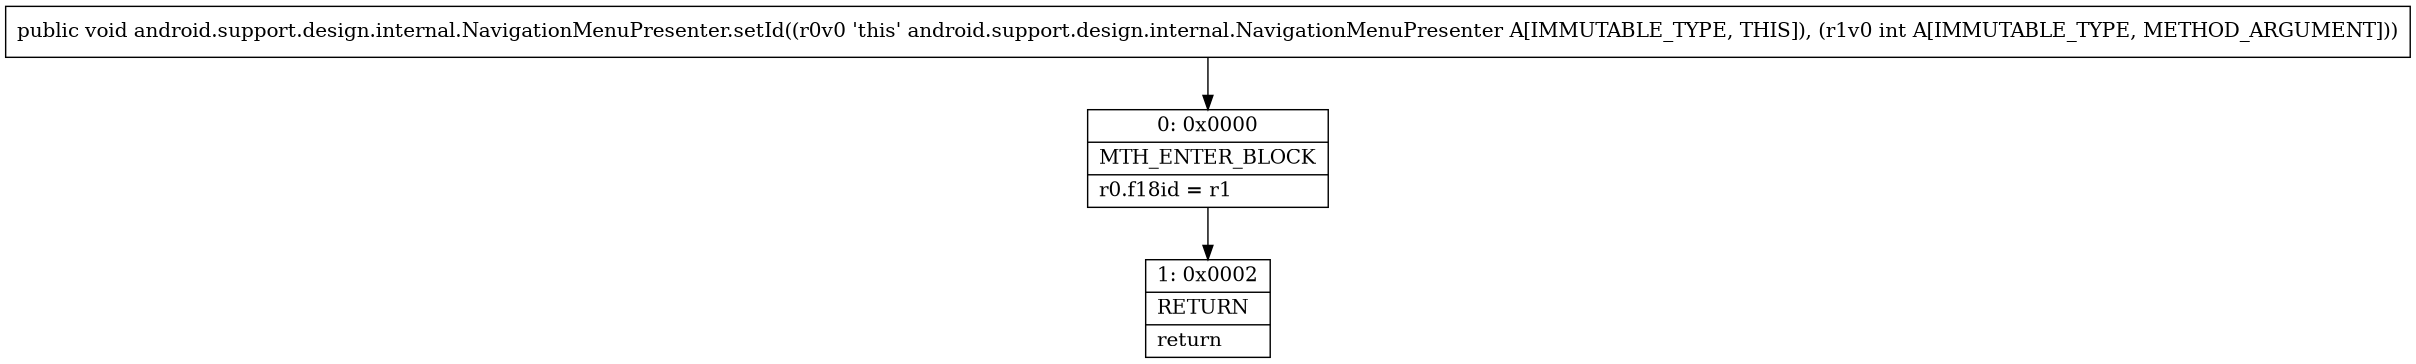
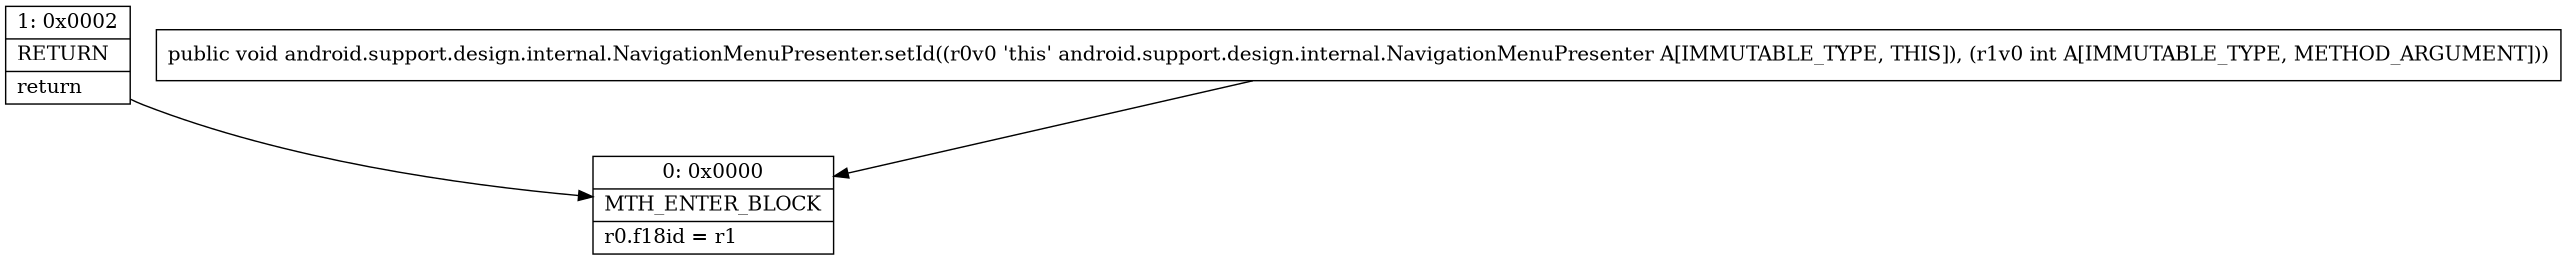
(1208, 226) -> (351, 163)
